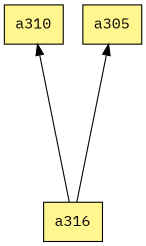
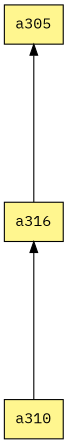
(55, 129) -> (34, 326)
